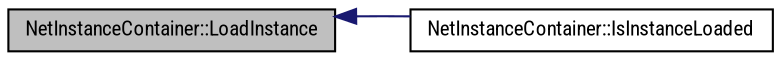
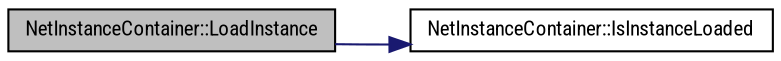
(383, 16) -> (362, 44)
